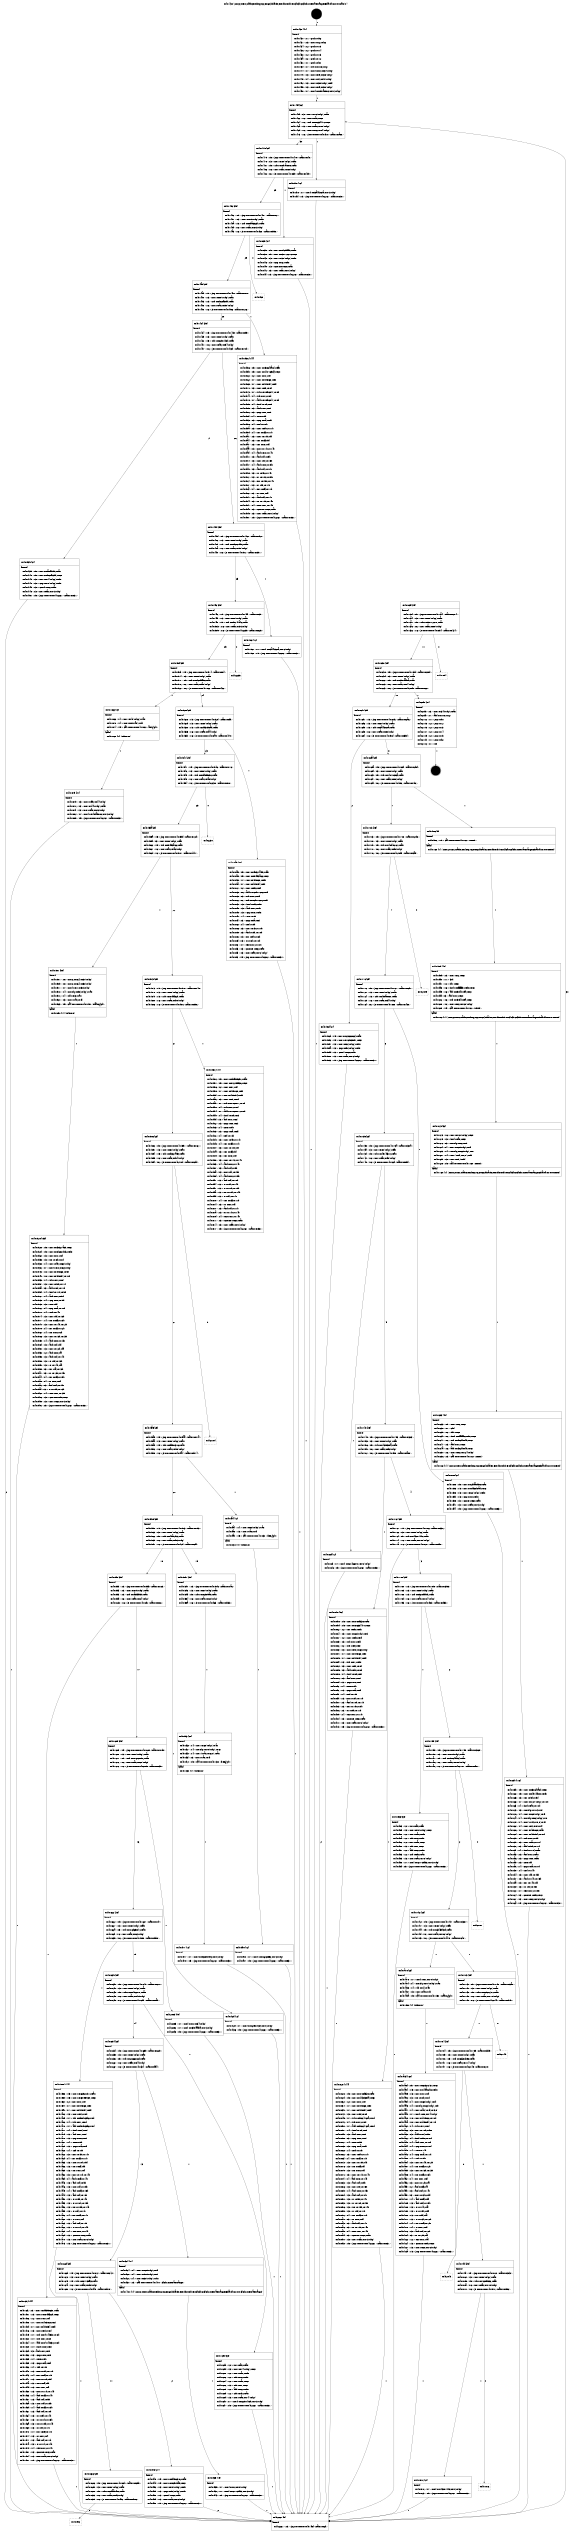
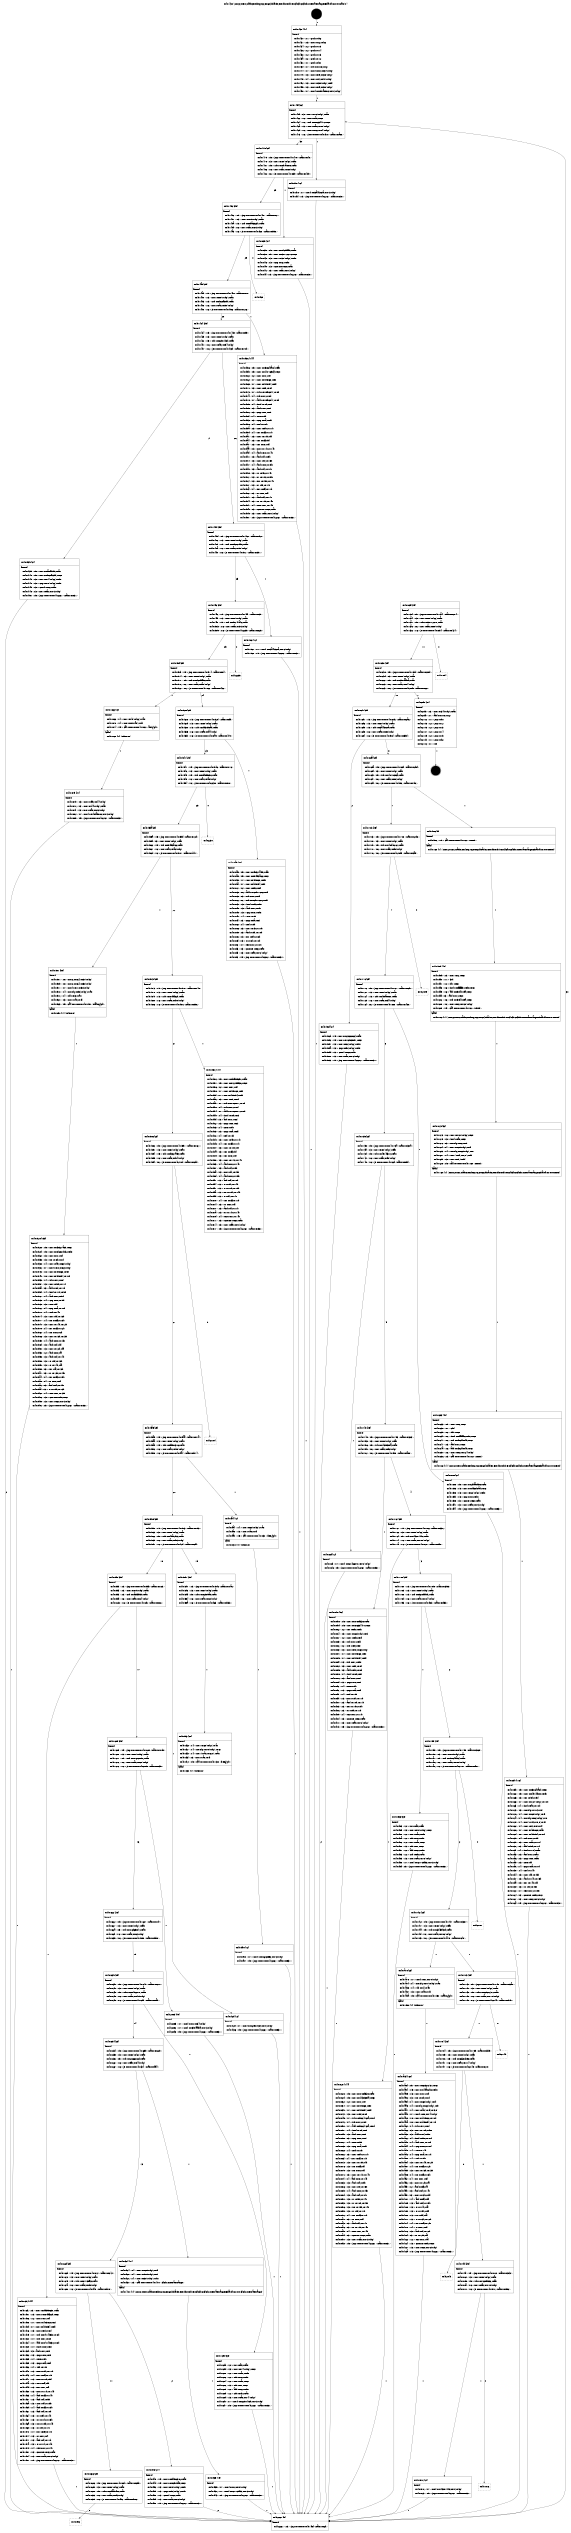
(204, 1955) -> none
(83, 2164) -> none
